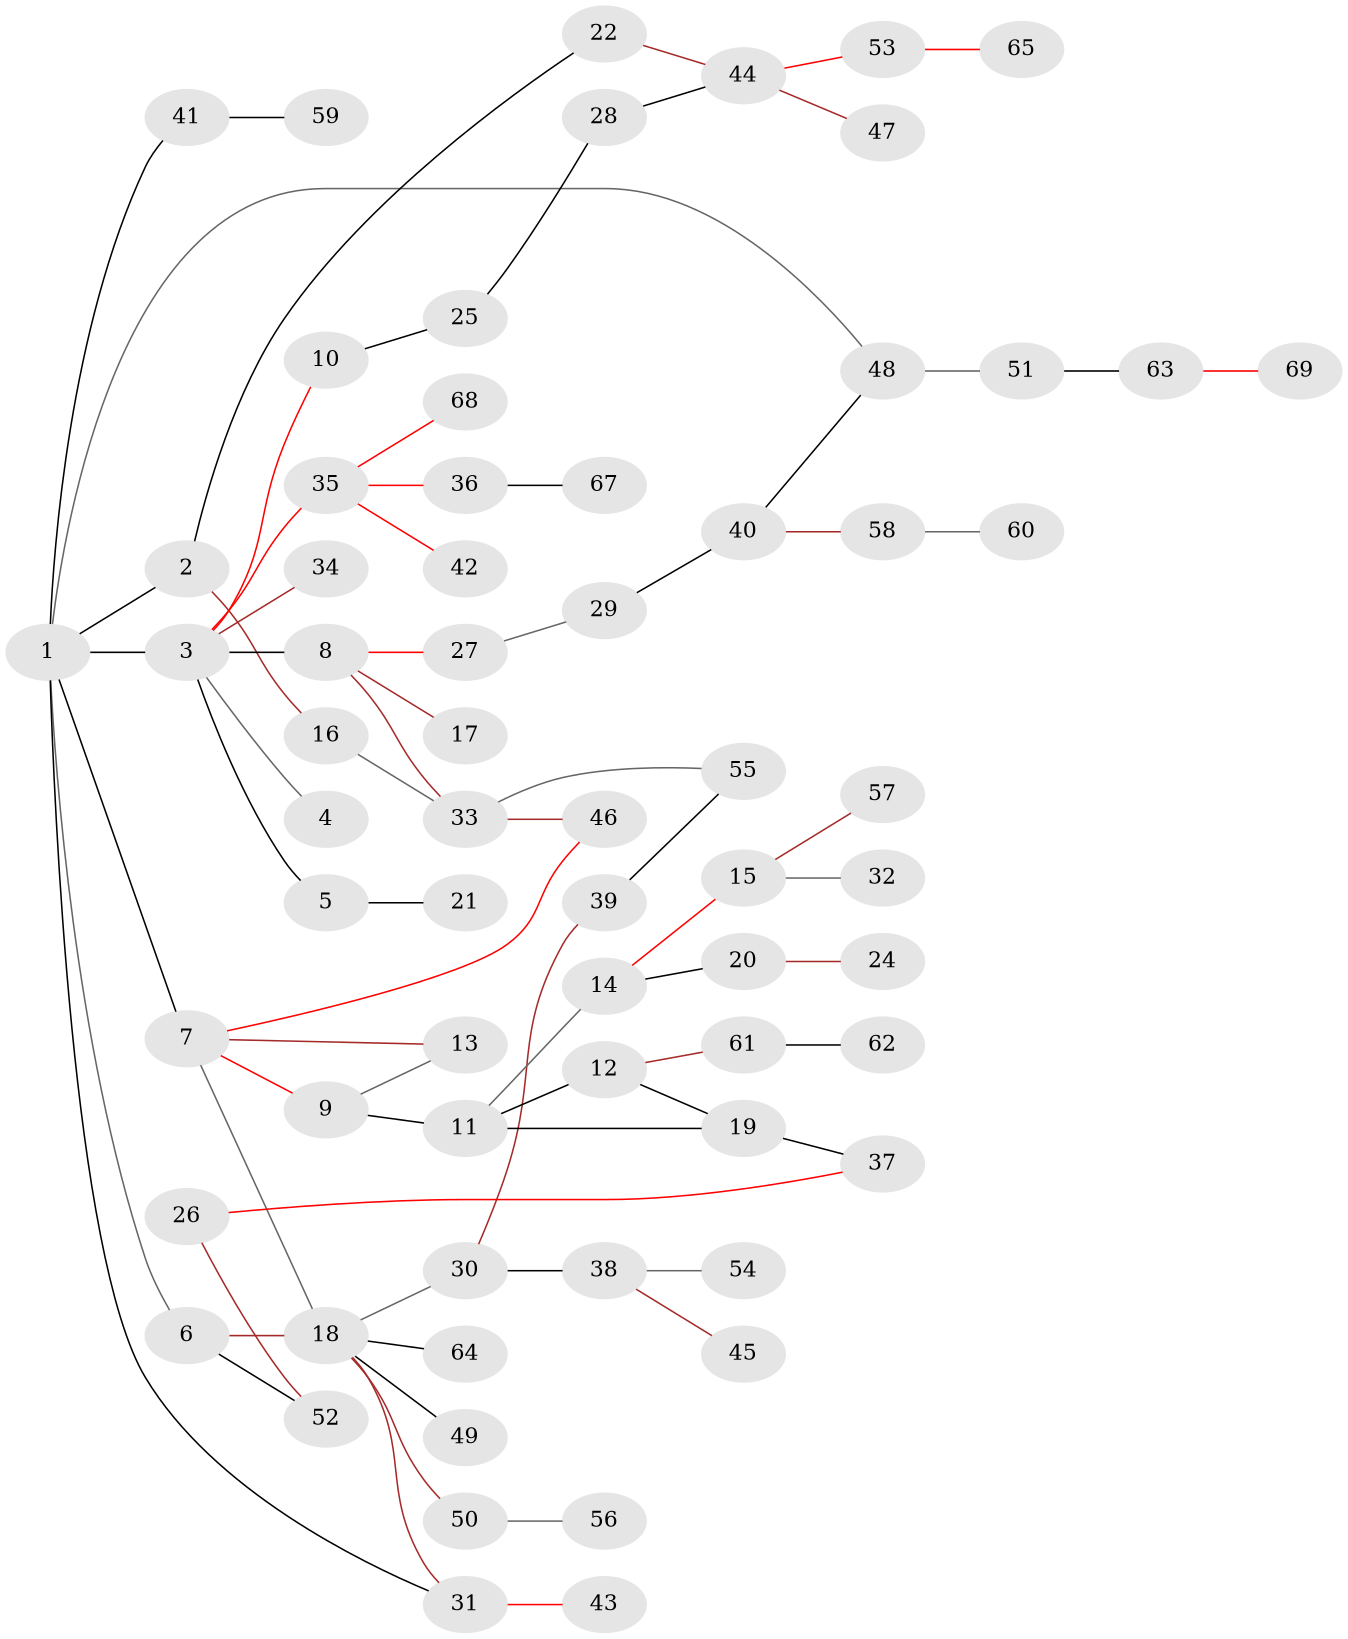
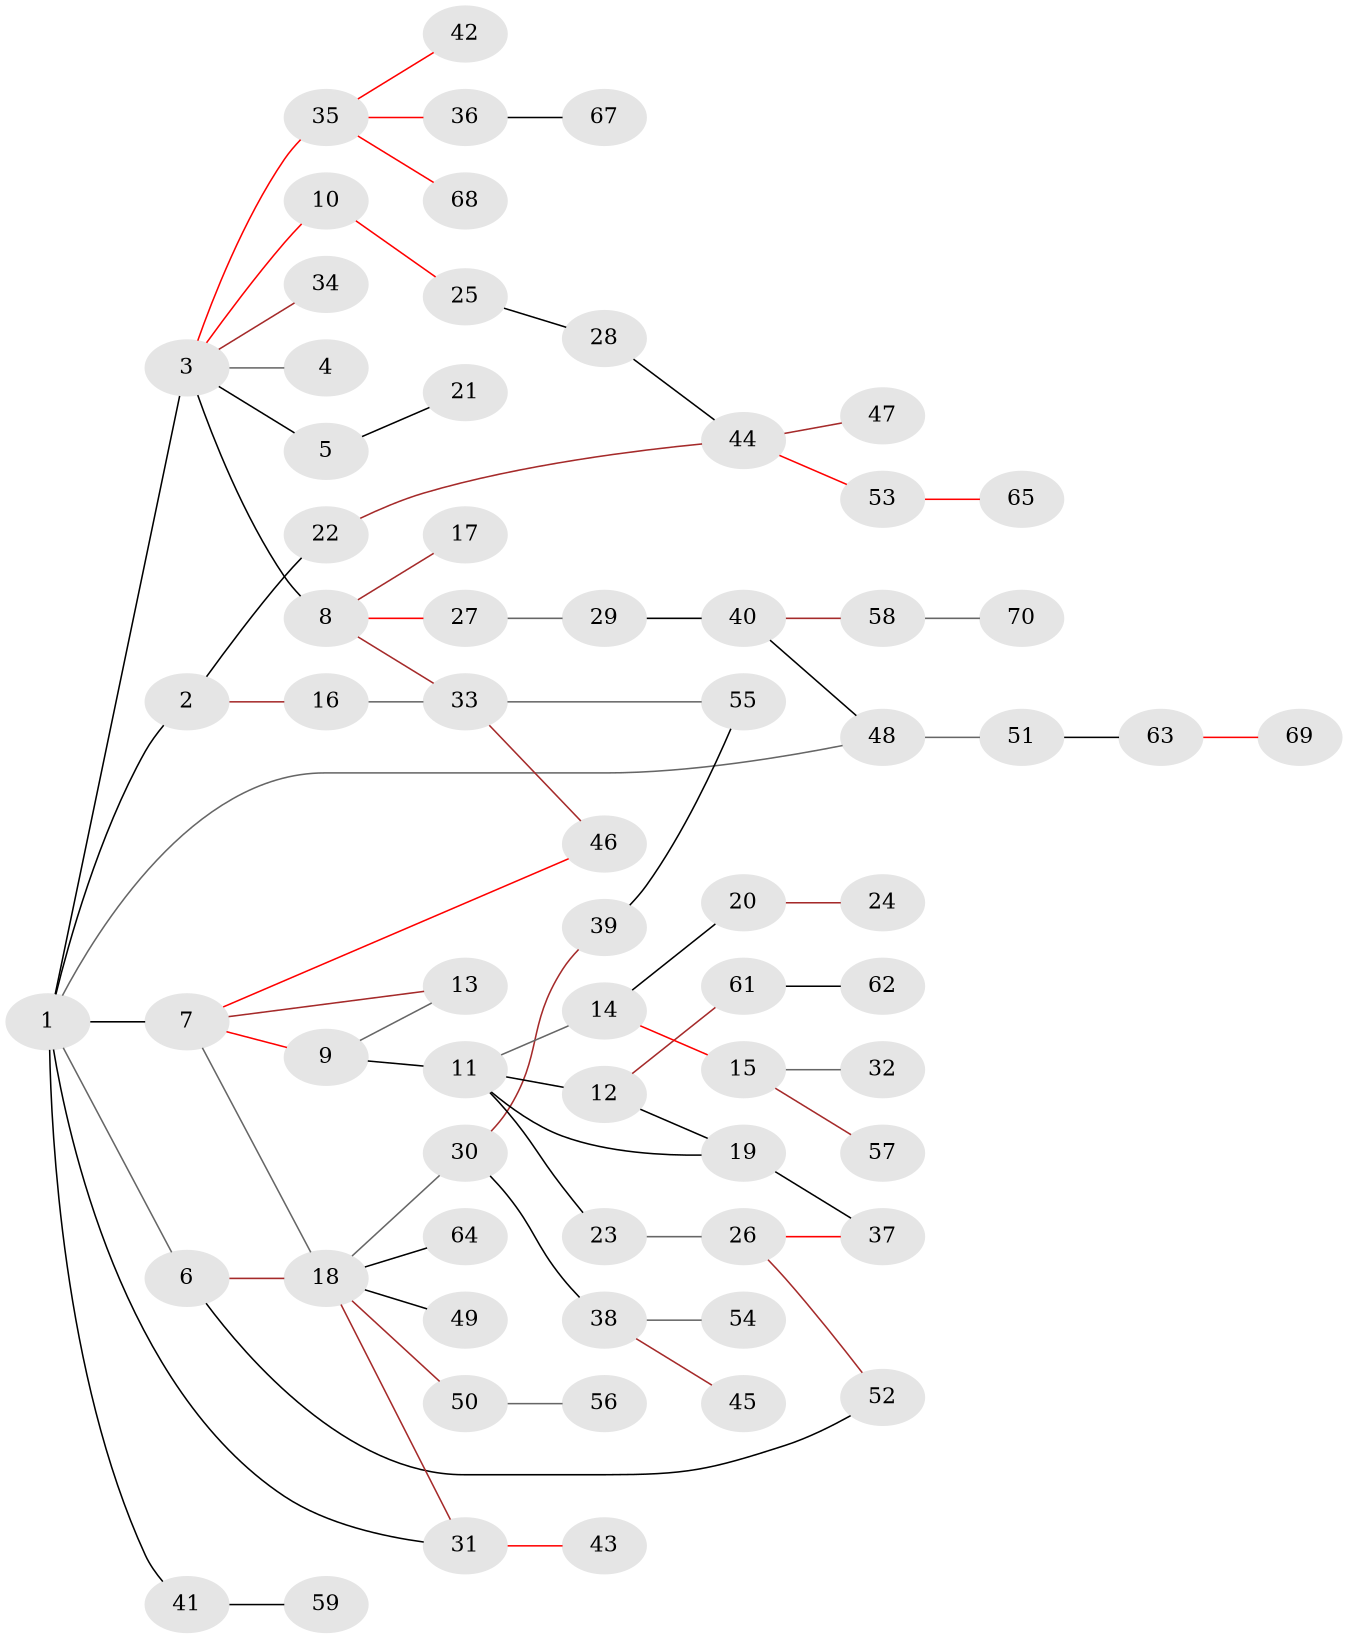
(396, 339) -> (396, 249)
(1022, 532) -> (1022, 618)
none -> (604, 1237)
